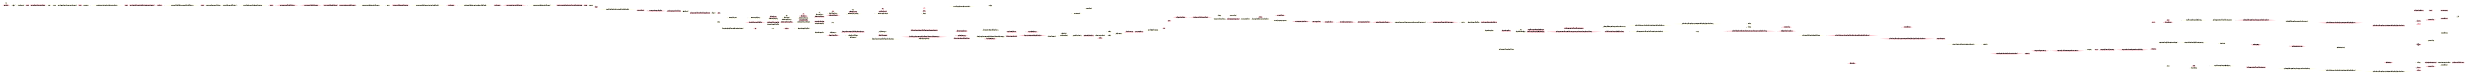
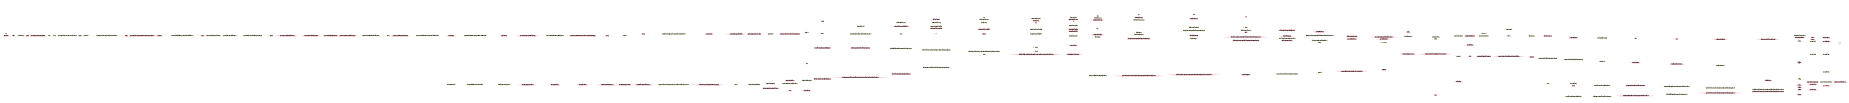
(1233, 19) -> none
